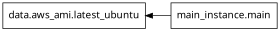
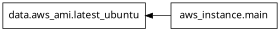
(224, 16) -> (224, 16)
